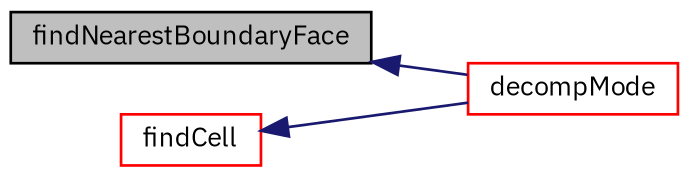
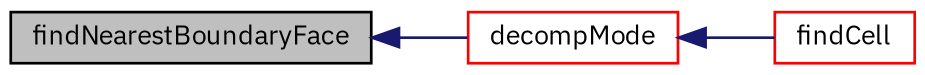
(378, 115) -> (740, 38)
